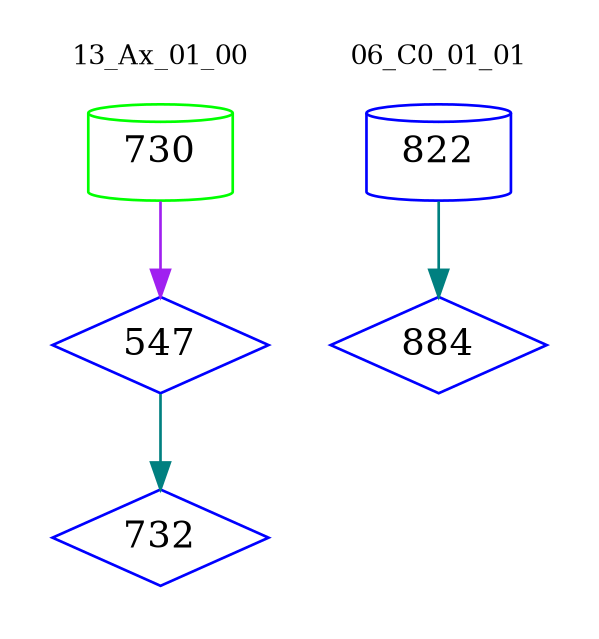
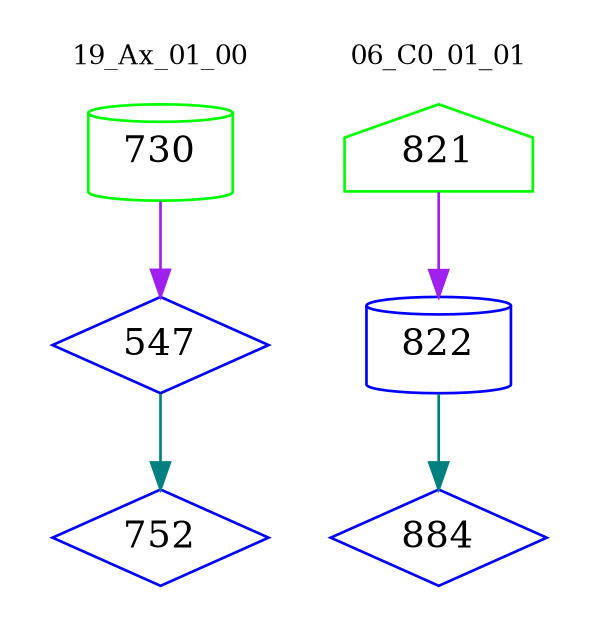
(160, 58) -> (160, 58)
none -> (439, 152)
(160, 538) -> (160, 538)
